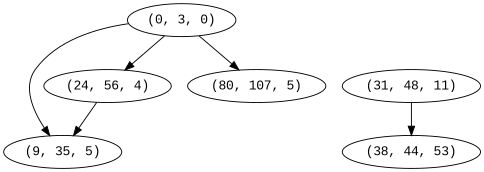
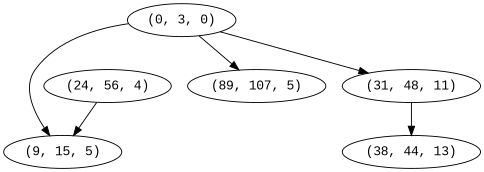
(148, 50) -> (290, 51)
(257, 86) -> (257, 86)
(63, 152) -> (63, 152)
(411, 152) -> (411, 152)
